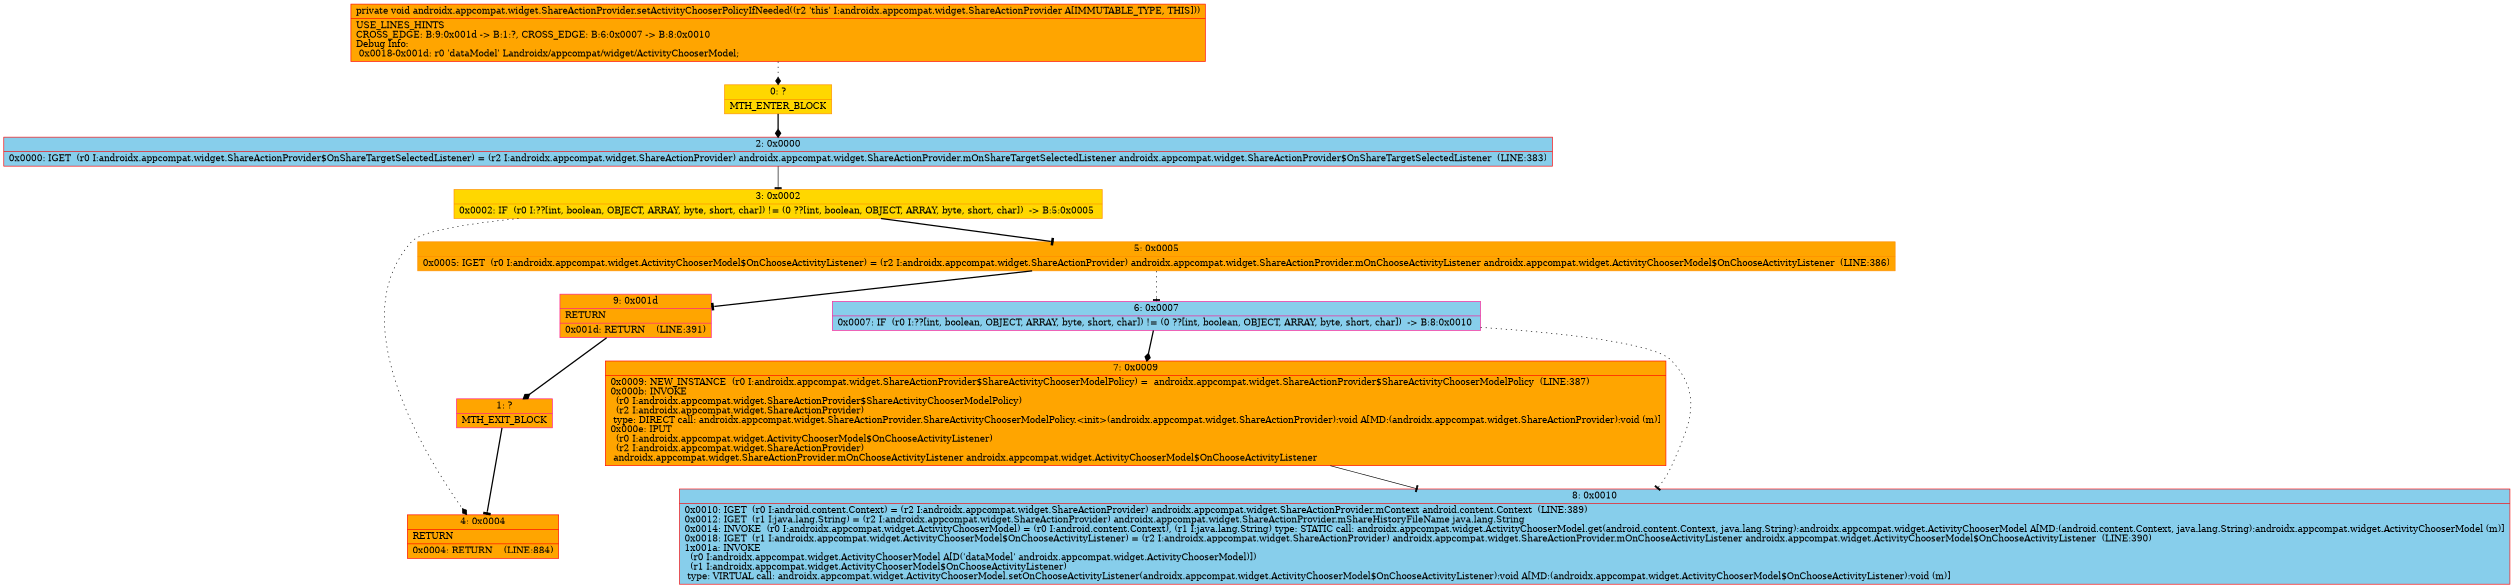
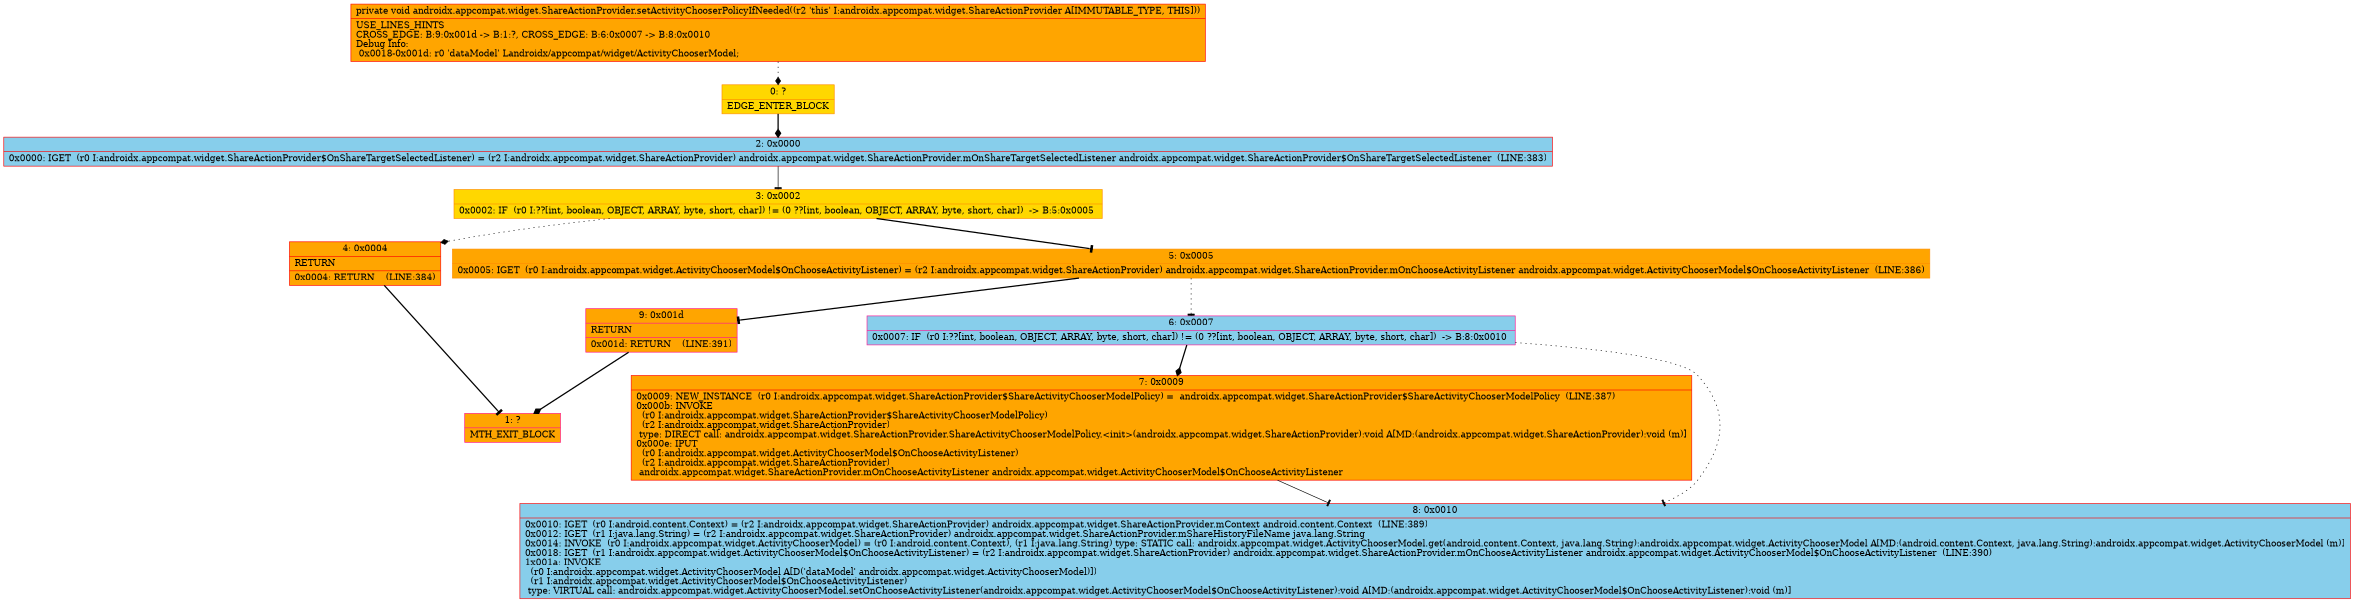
(778, 106) -> (778, 106)
(495, 470) -> (441, 348)
(483, 551) -> (365, 278)
